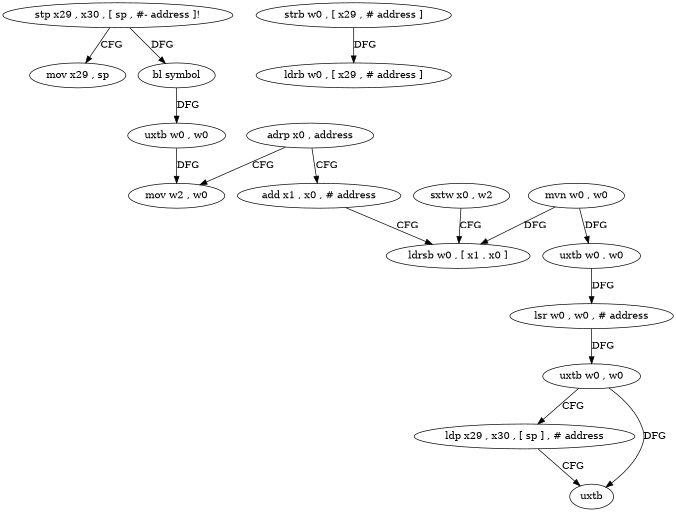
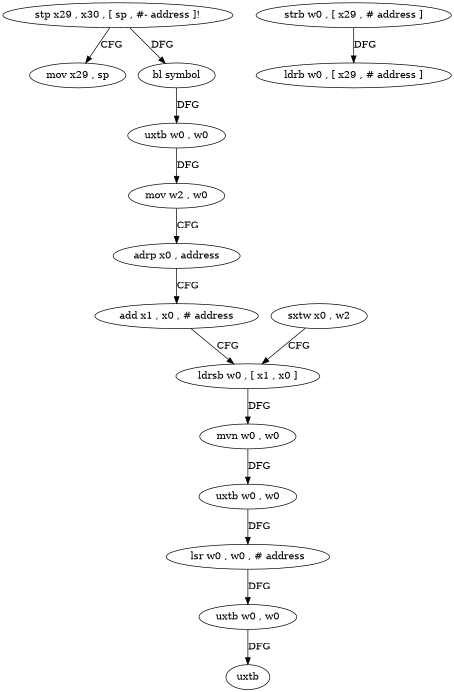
(246, 165) -> (177, 222)
(521, 224) -> (248, 403)
(525, 436) -> none
